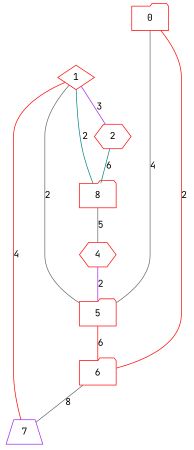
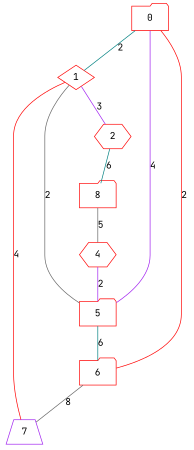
(80, 137) -> (110, 51)
(150, 173) -> (150, 173)
(98, 343) -> (98, 343)
